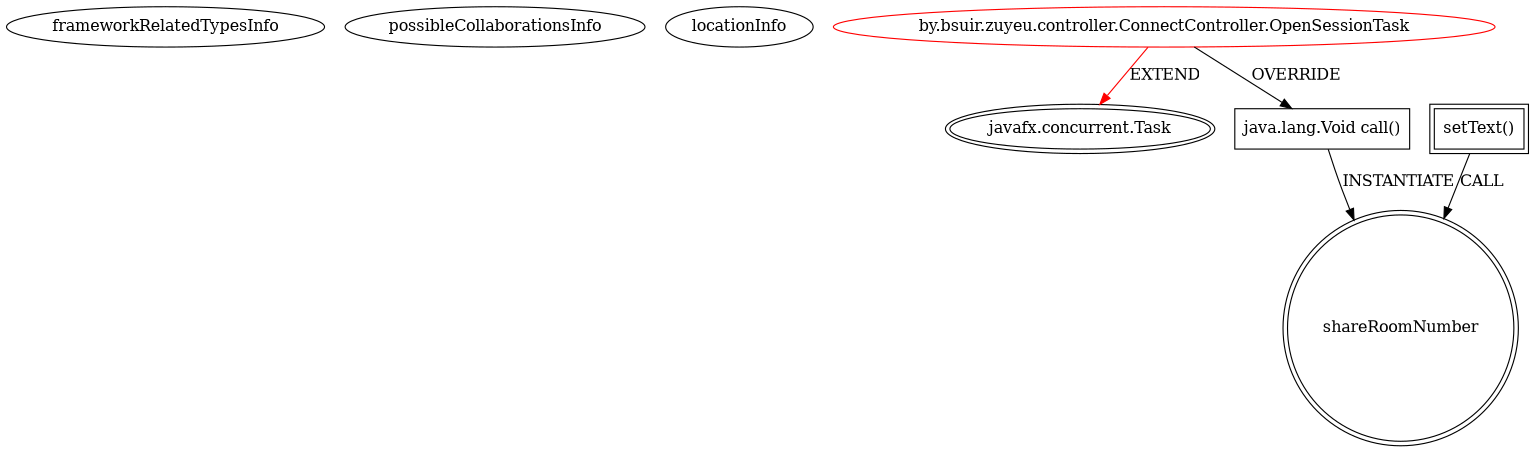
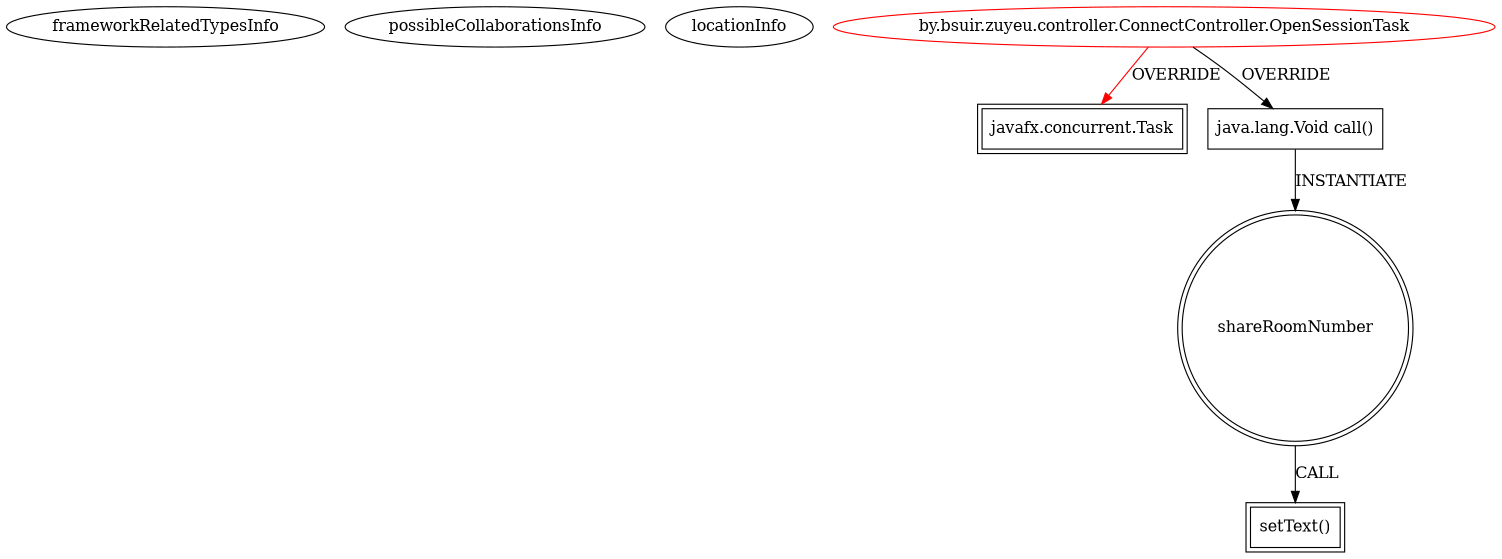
(1165, 76) -> (1177, 76)
(1080, 129) -> (1082, 129)
(1459, 181) -> (1295, 468)
